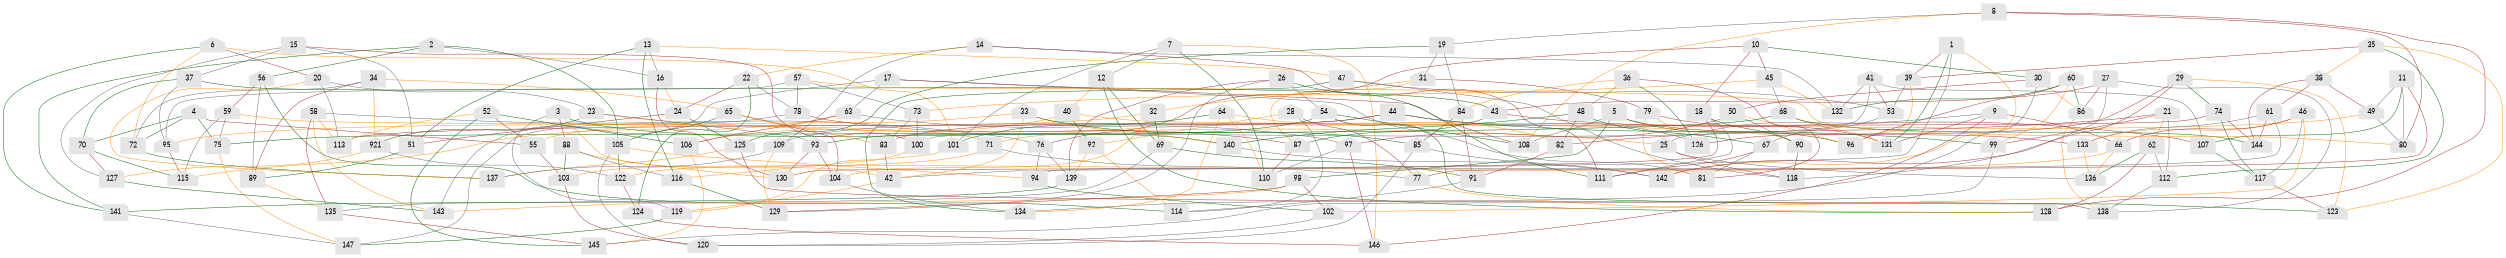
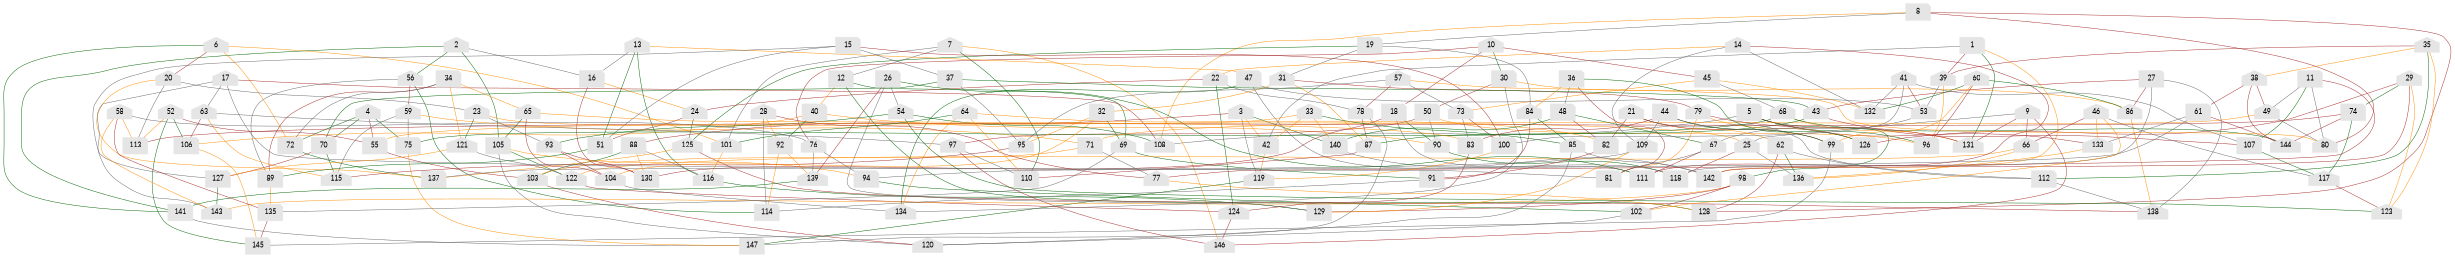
(375, 146) -> (462, 146)
(886, 162) -> (1369, 202)
